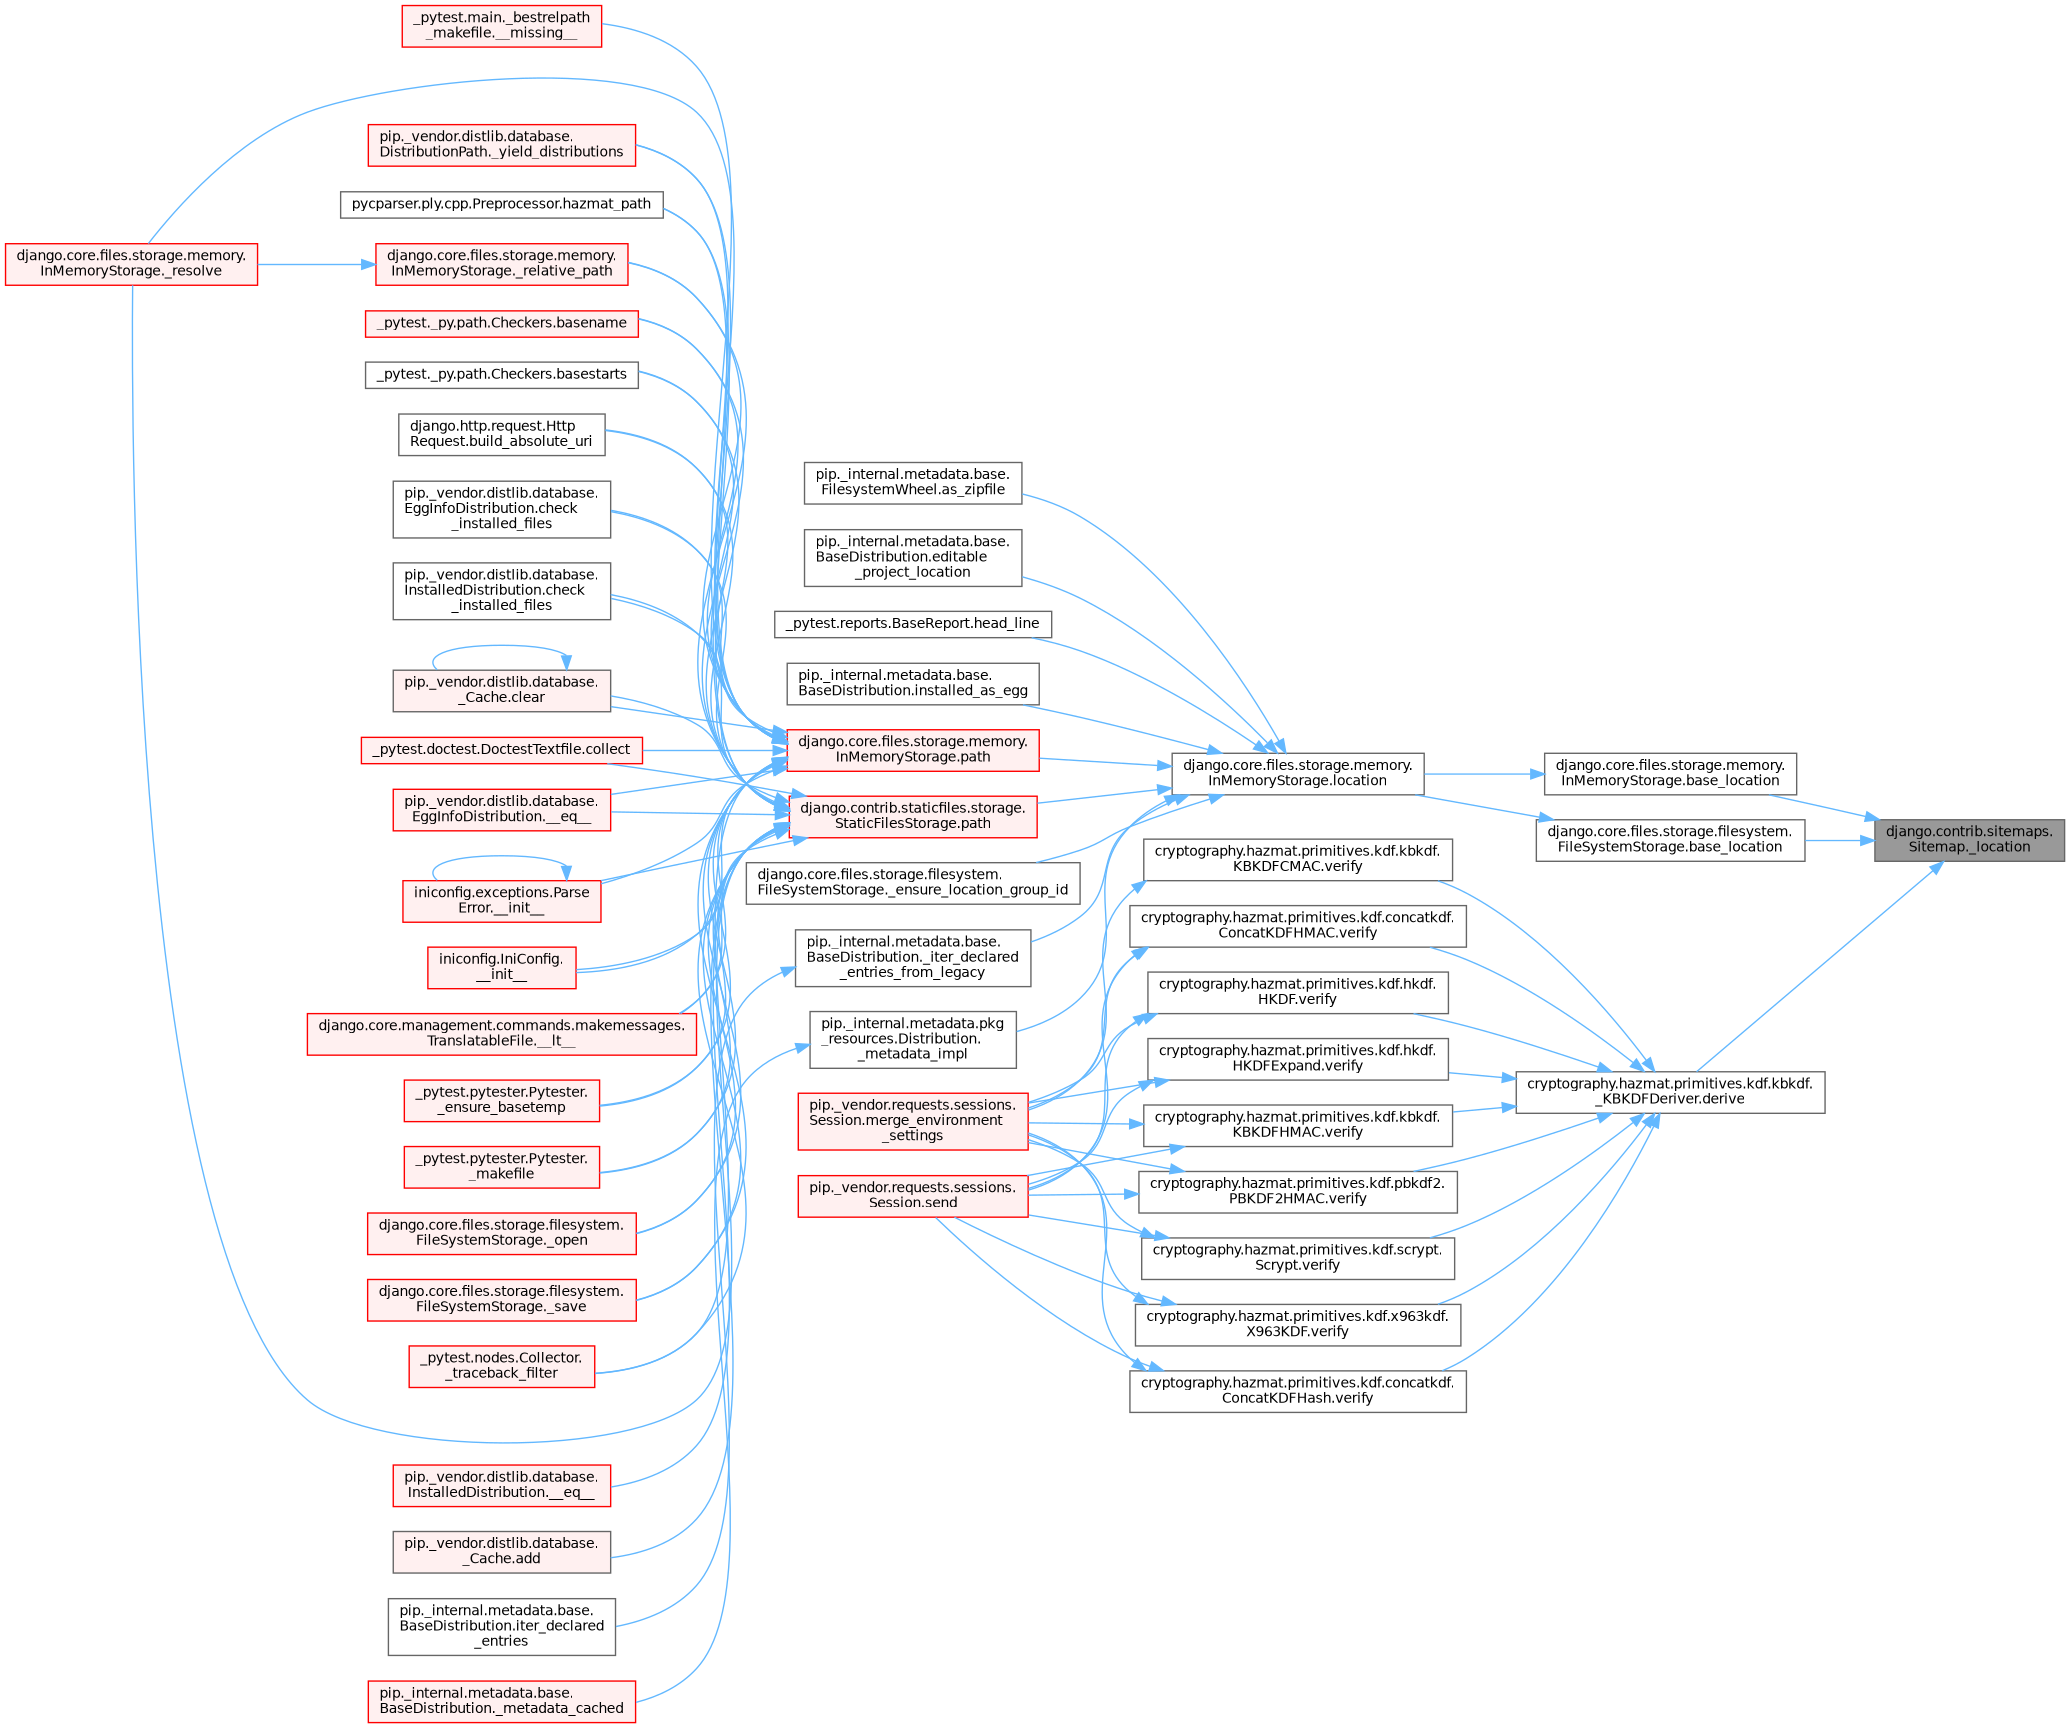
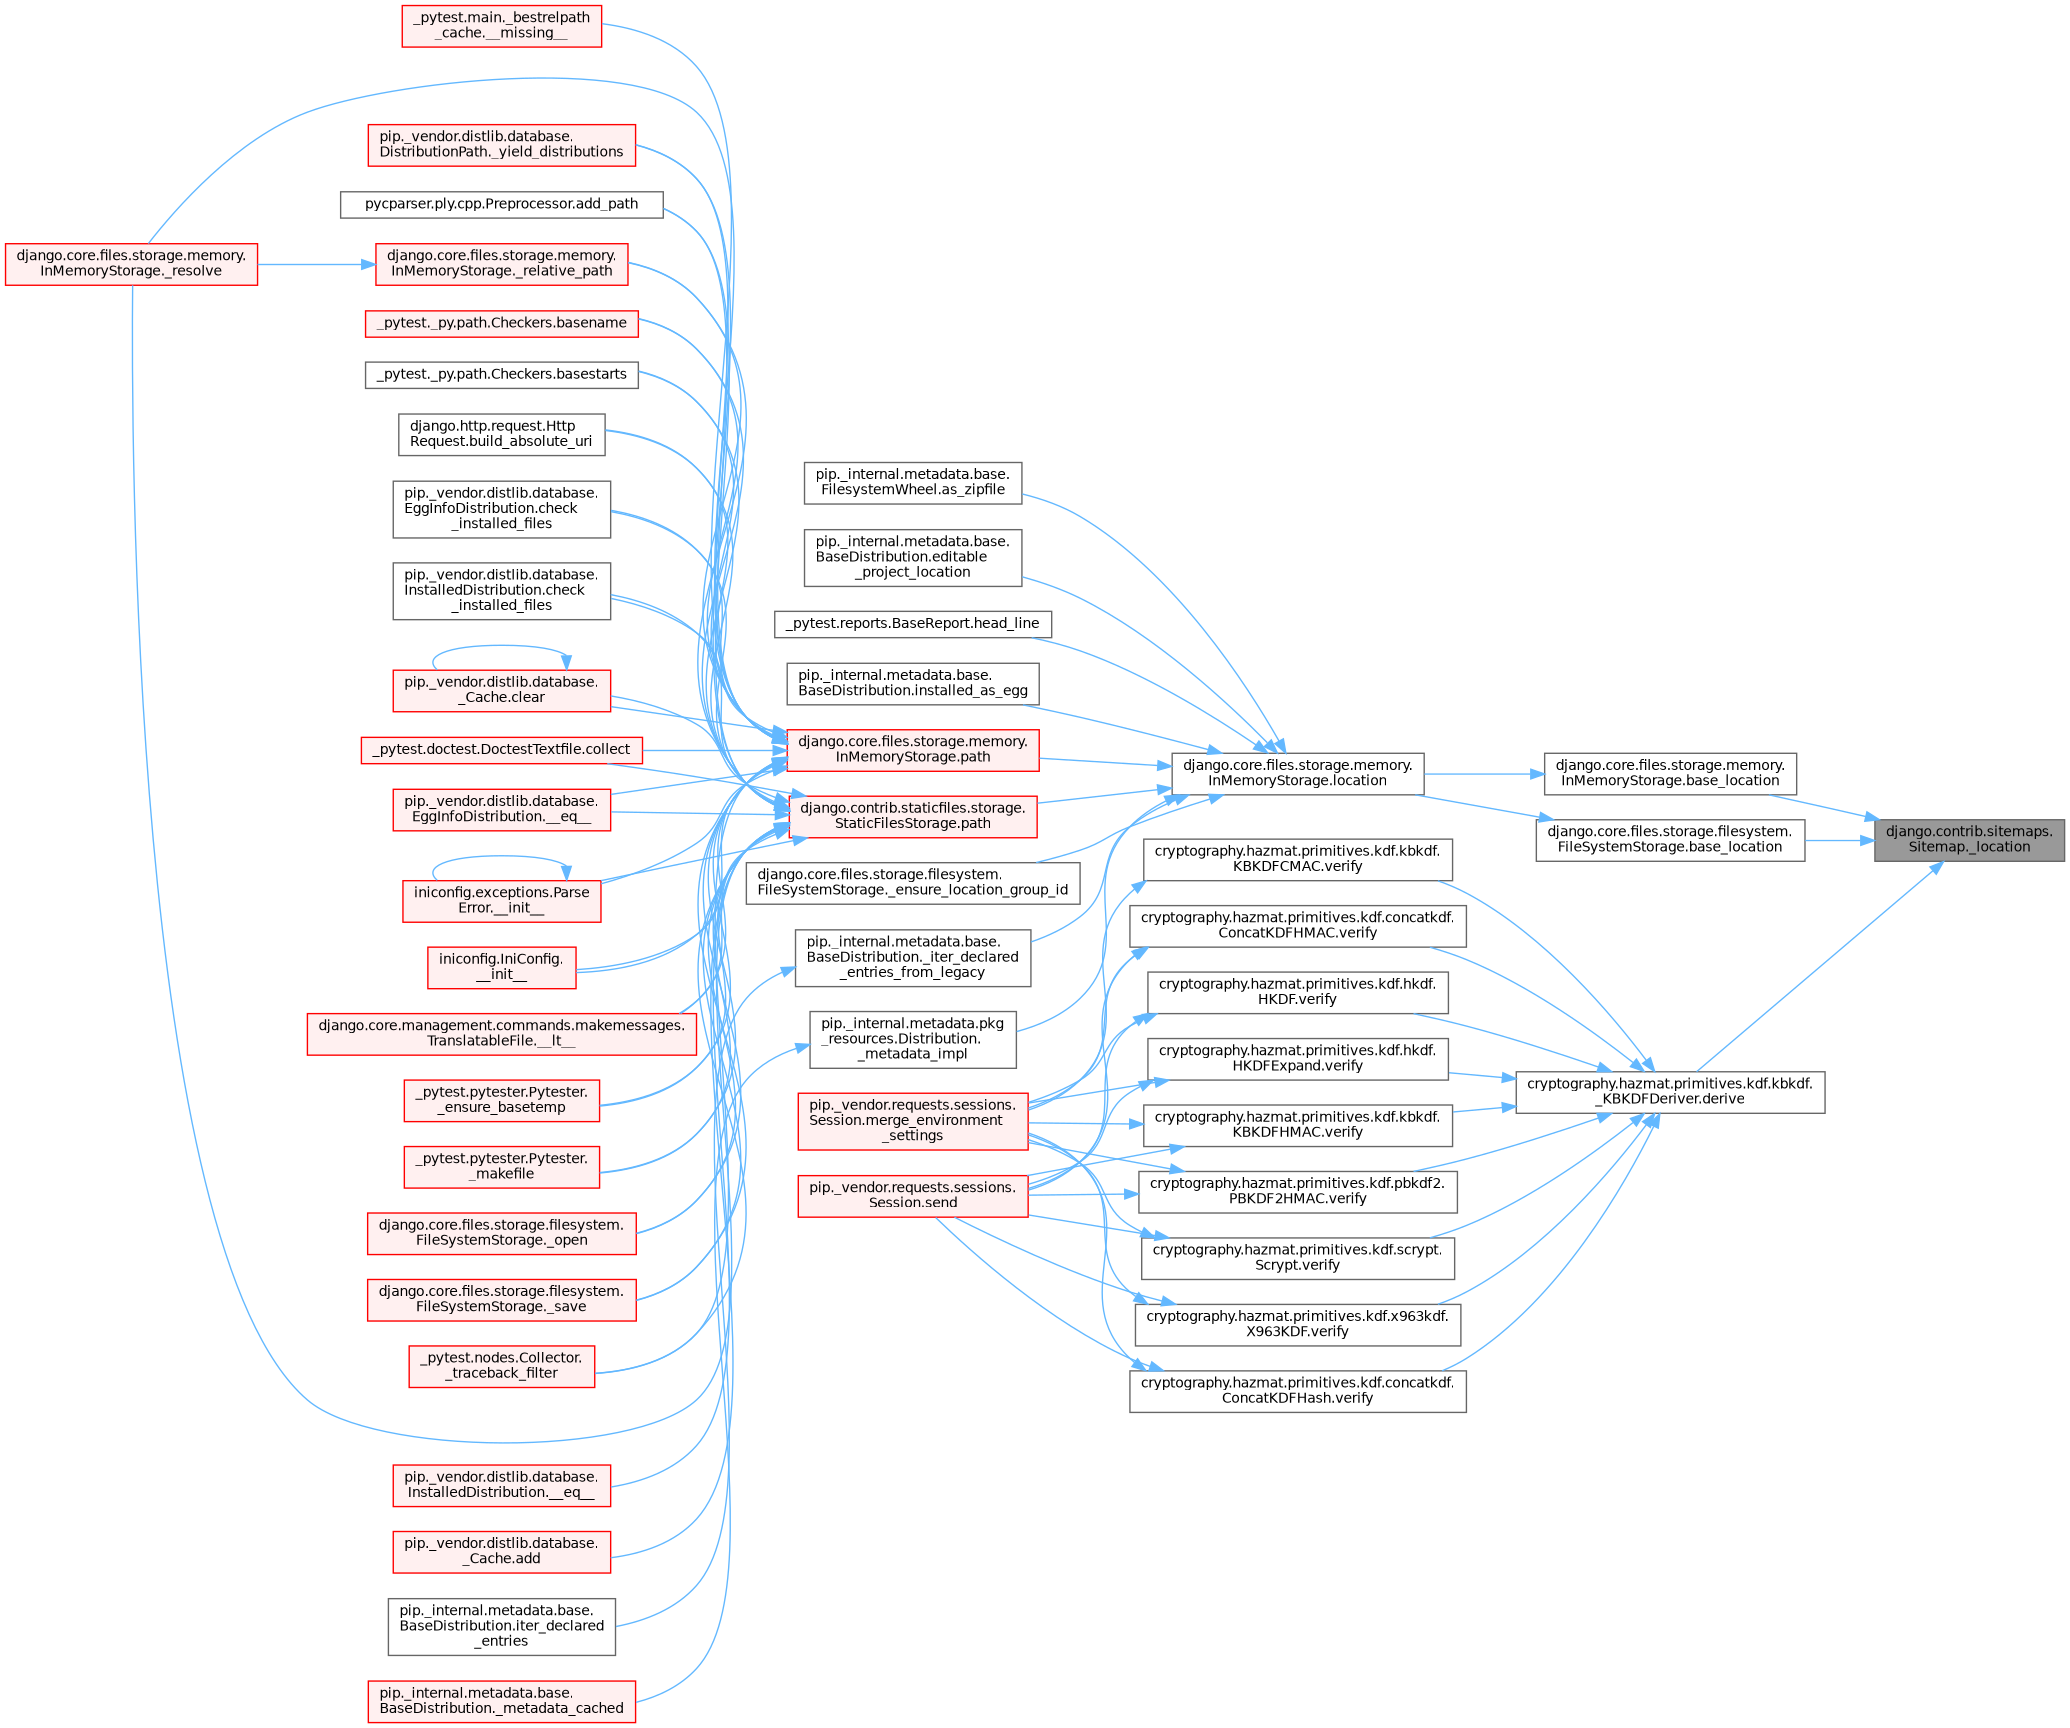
(502, 26) -> (502, 26)
(502, 205) -> (502, 205)
(502, 691) -> (502, 691)
(502, 1552) -> (502, 1552)
